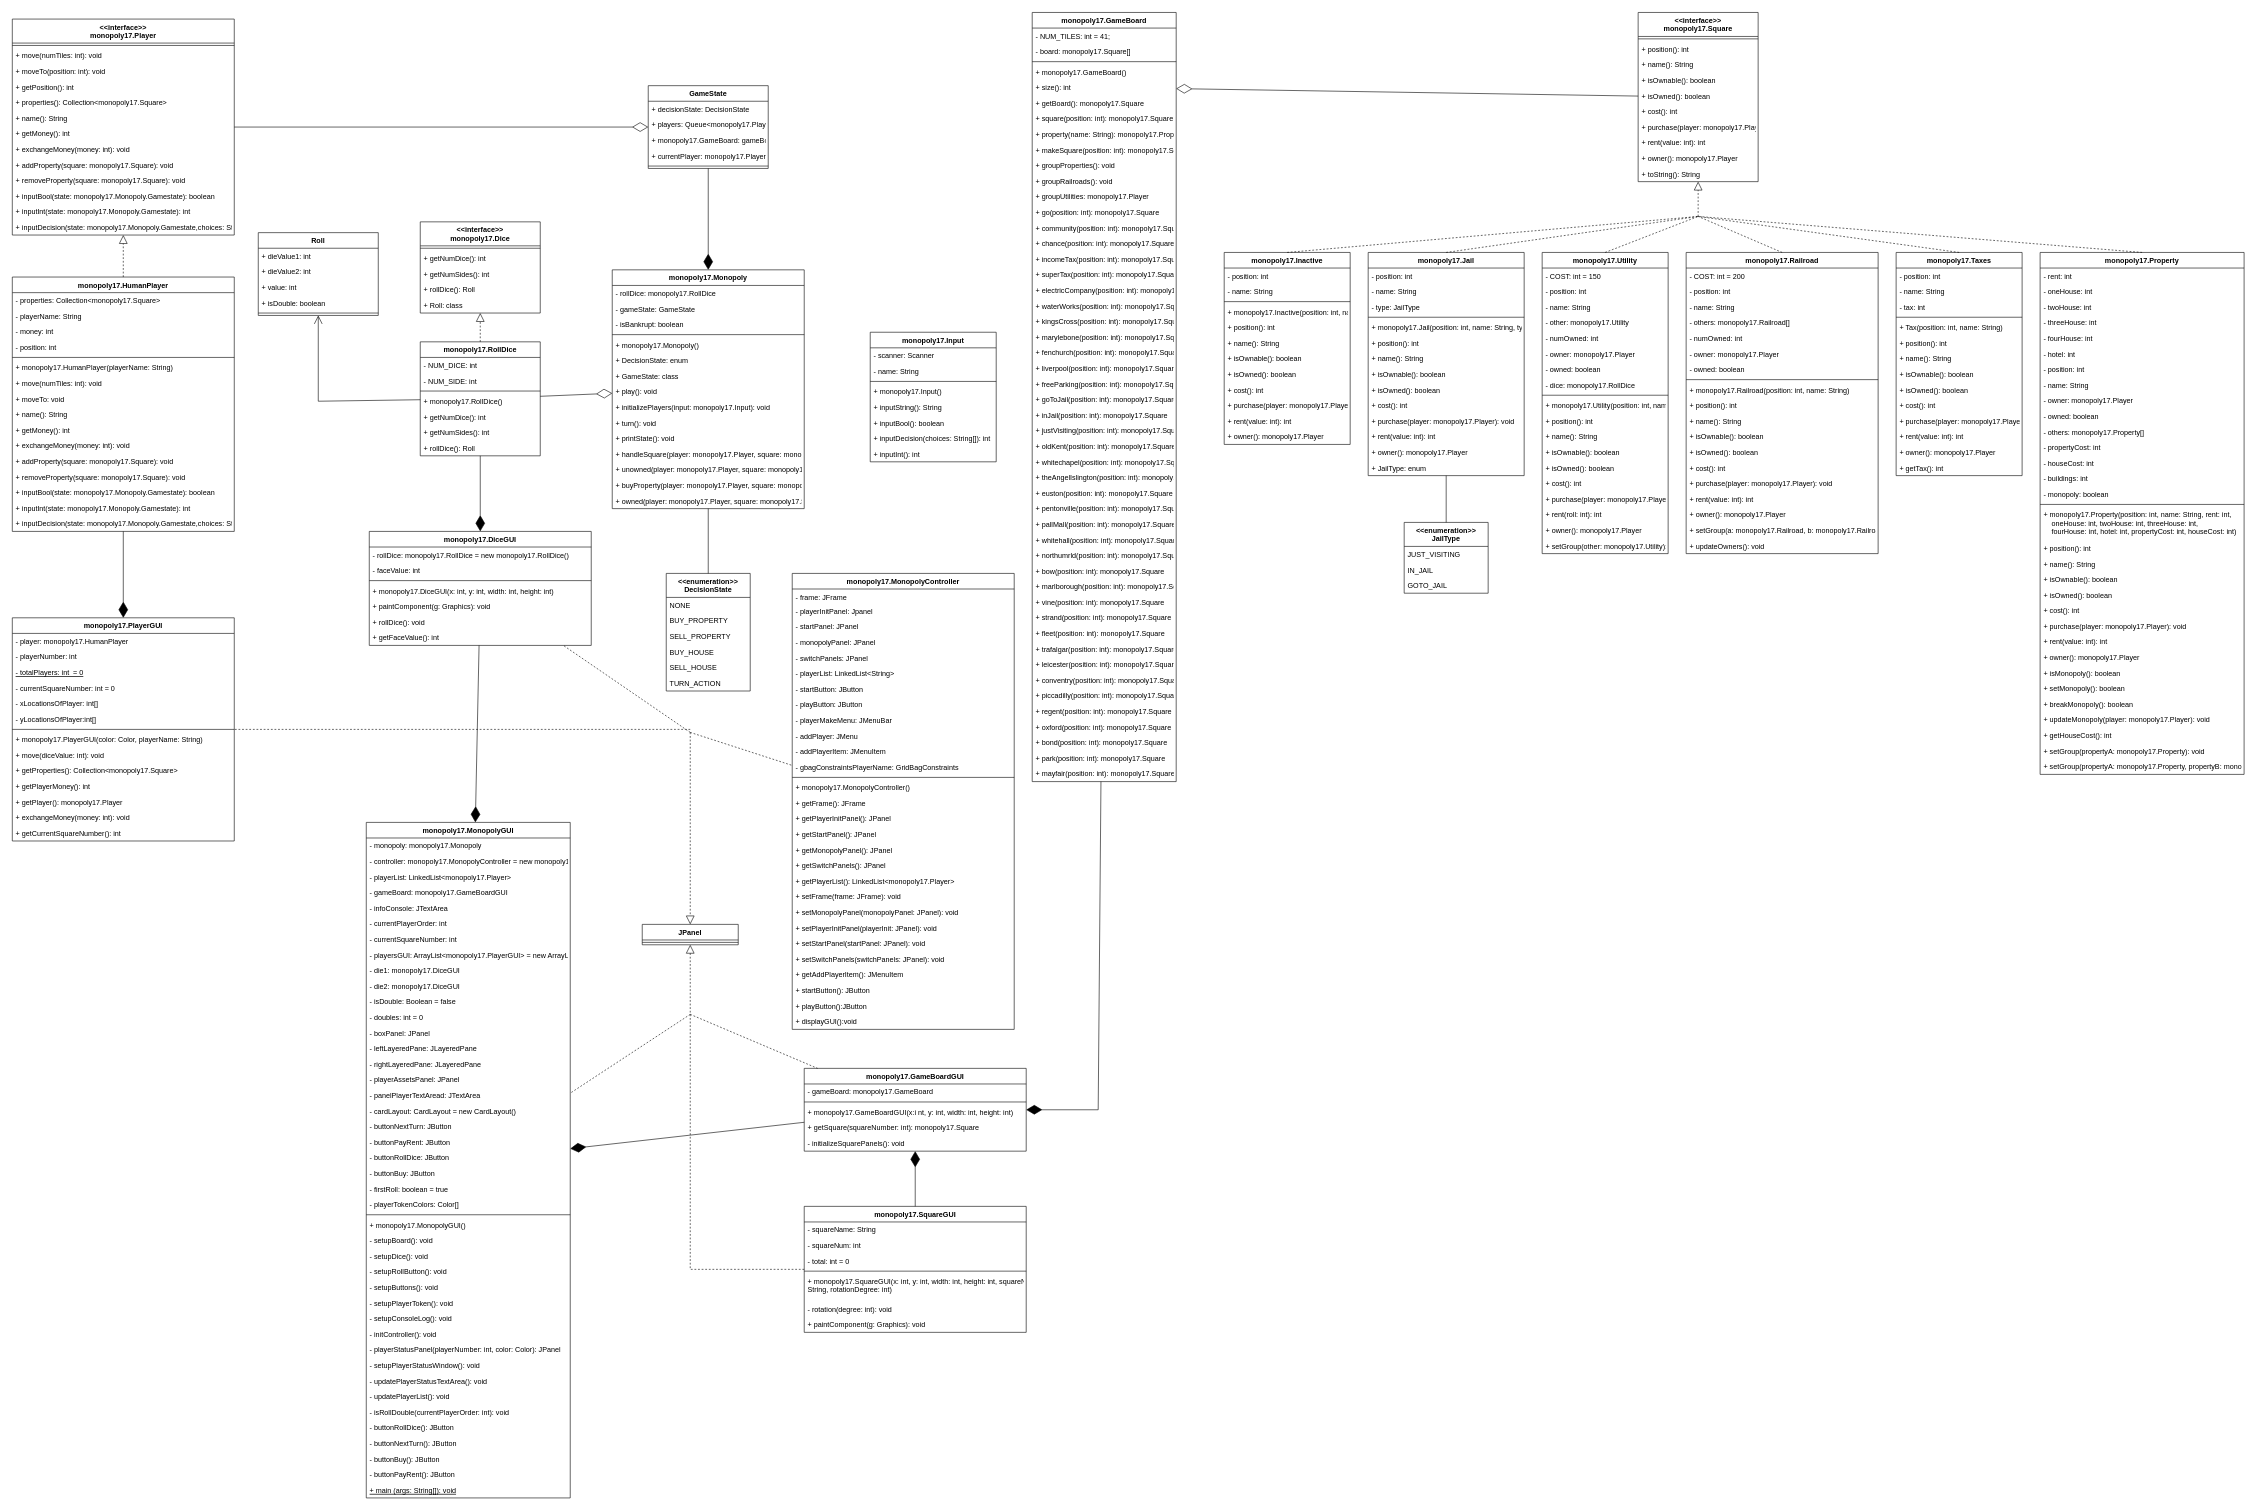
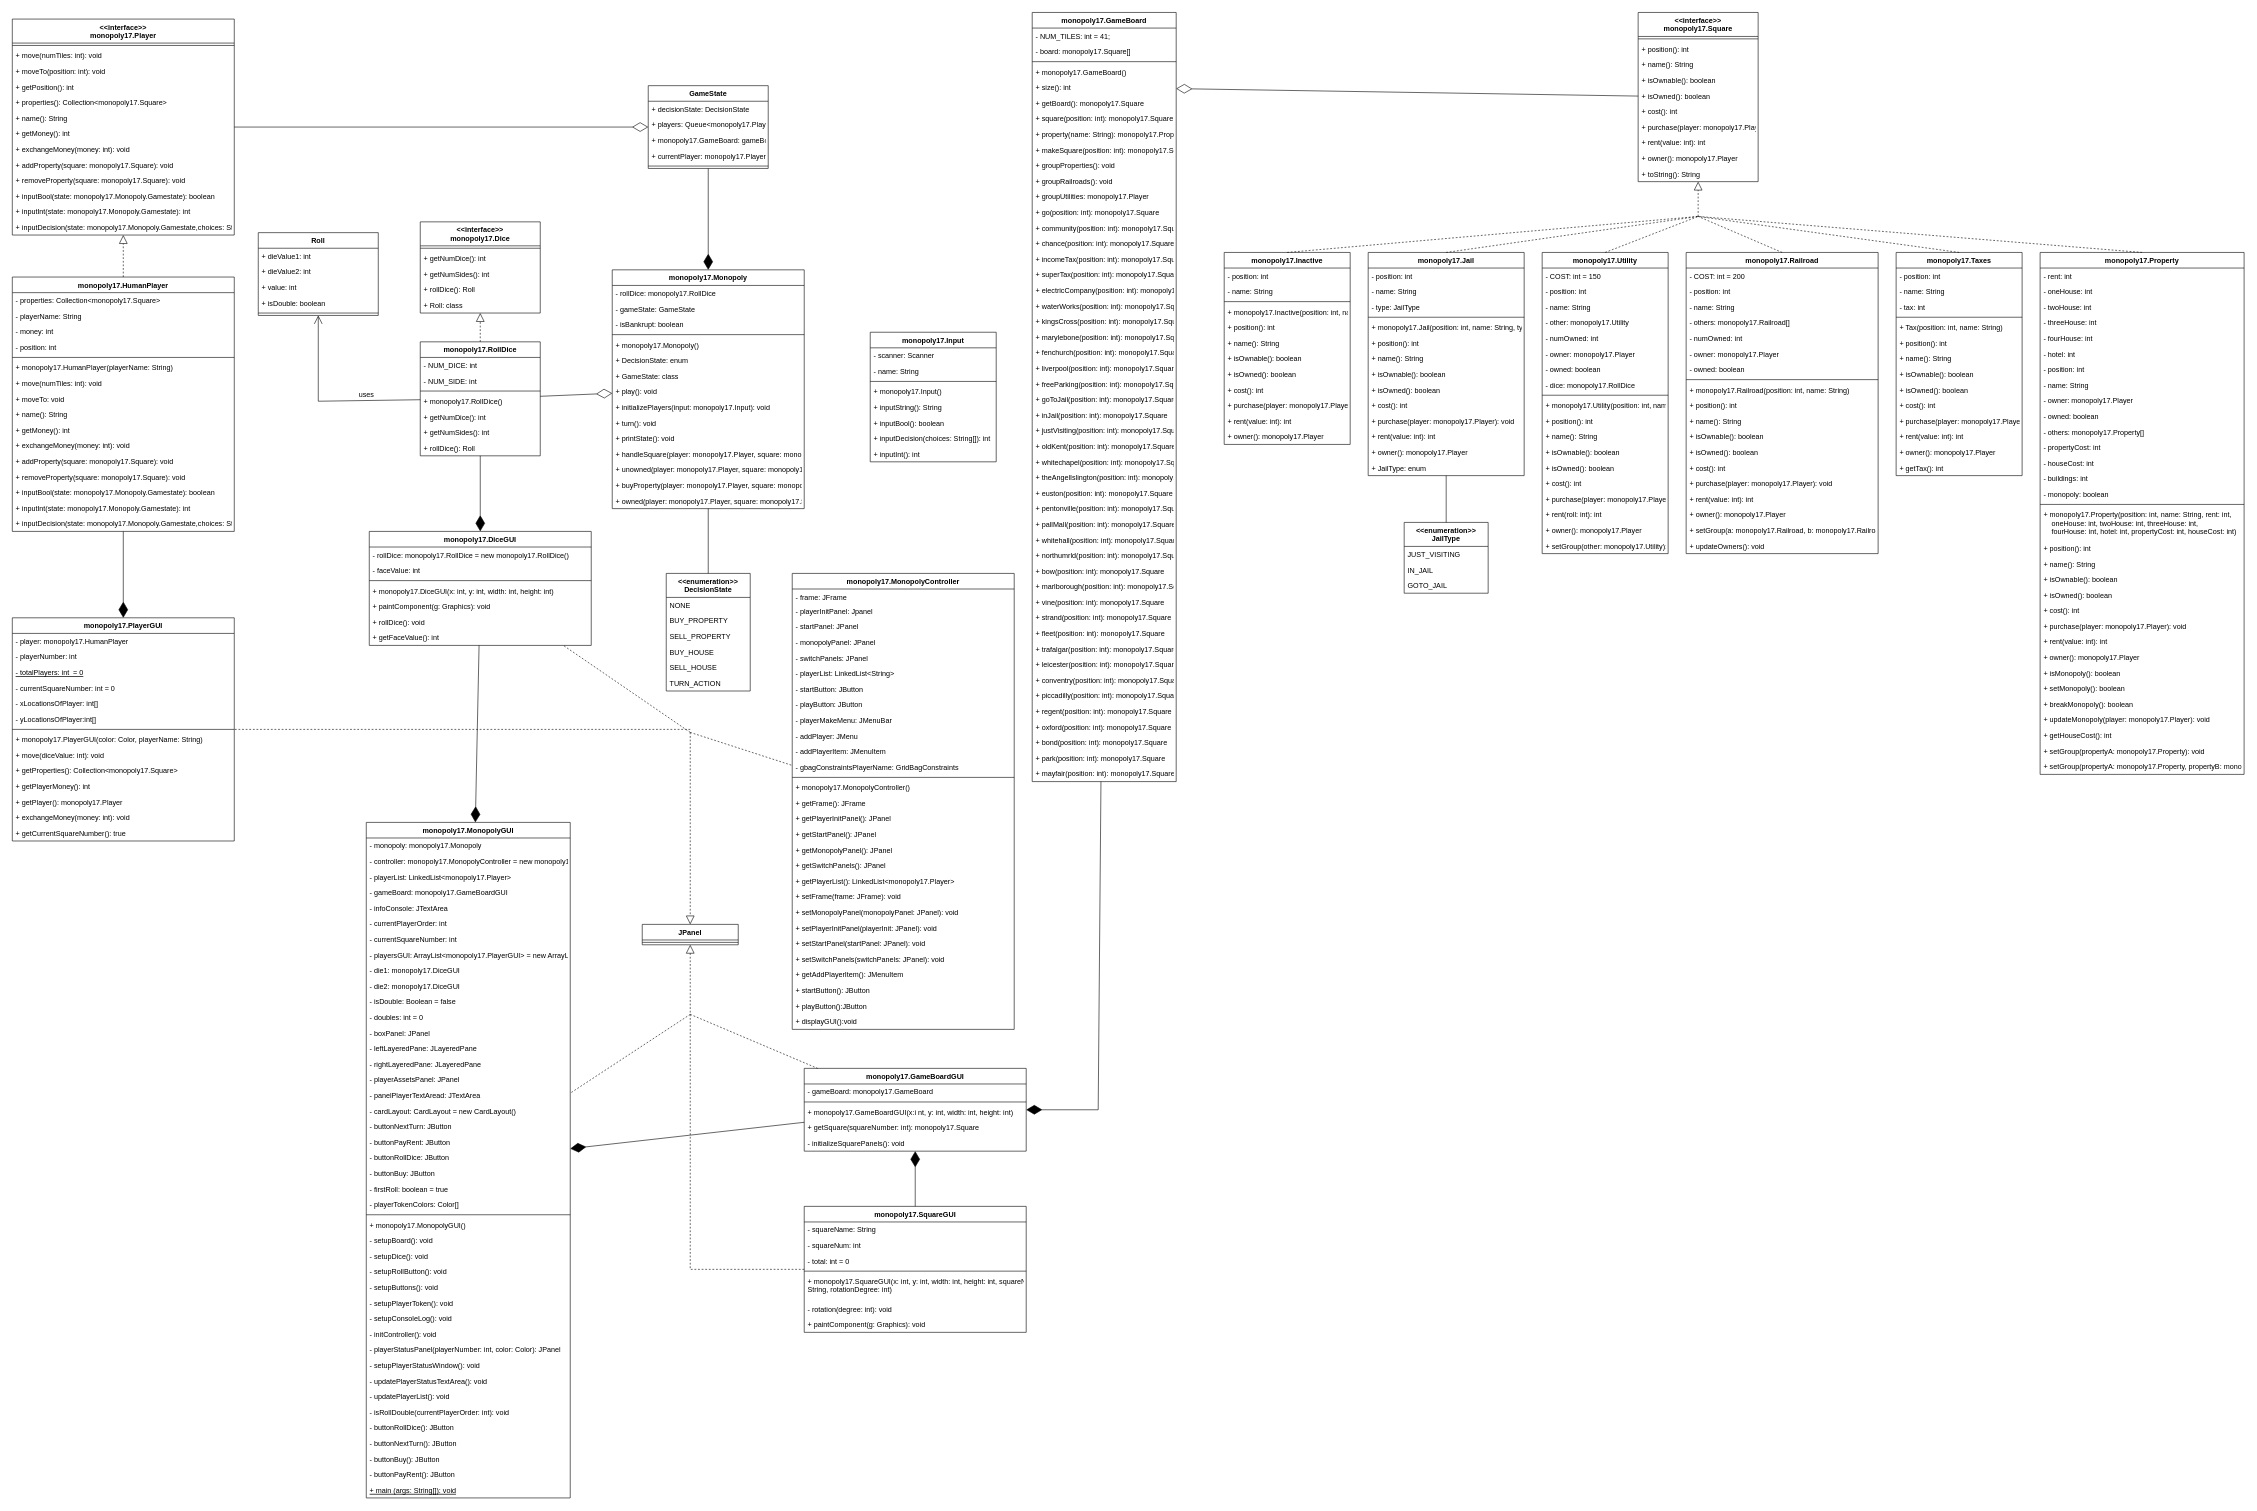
none -> (366, 395)
(74, 833) -> (77, 833)
